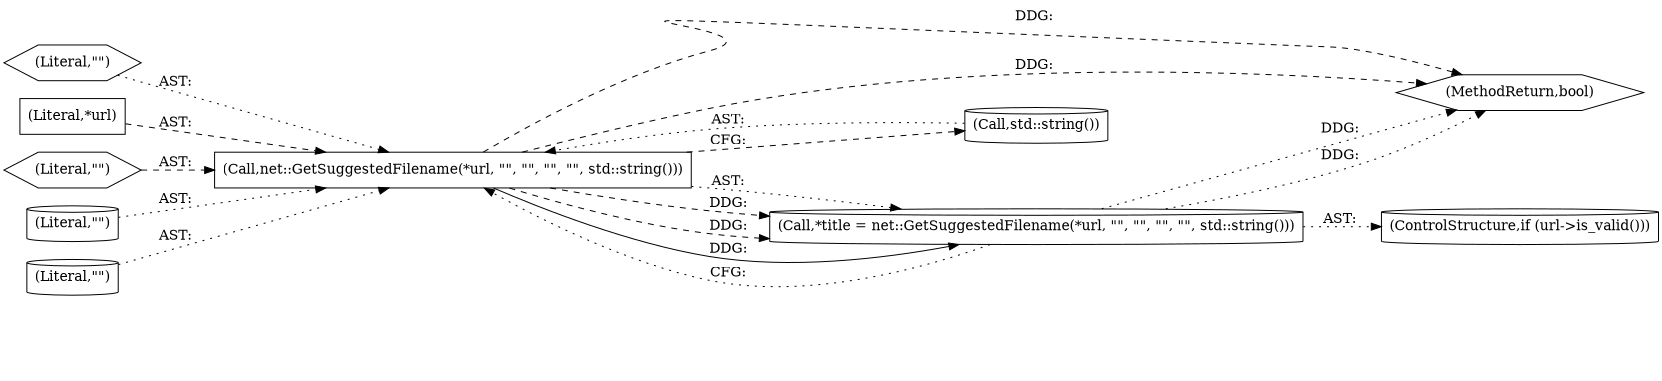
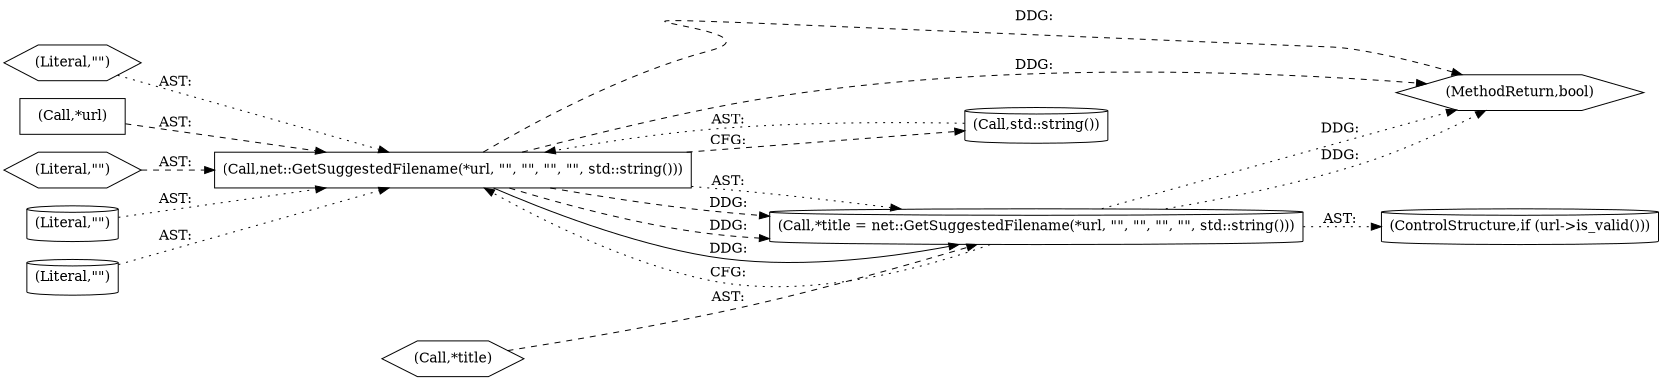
(73, 116) -> (73, 116)
none -> (453, 359)
